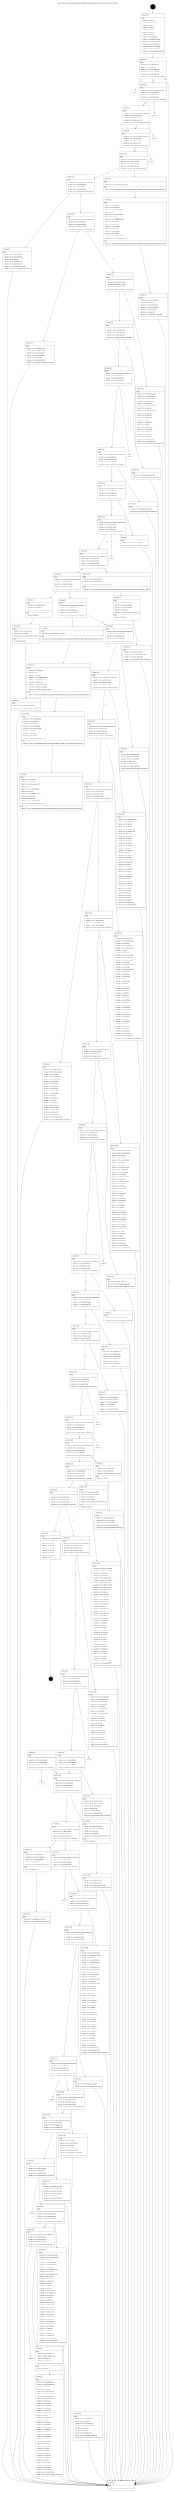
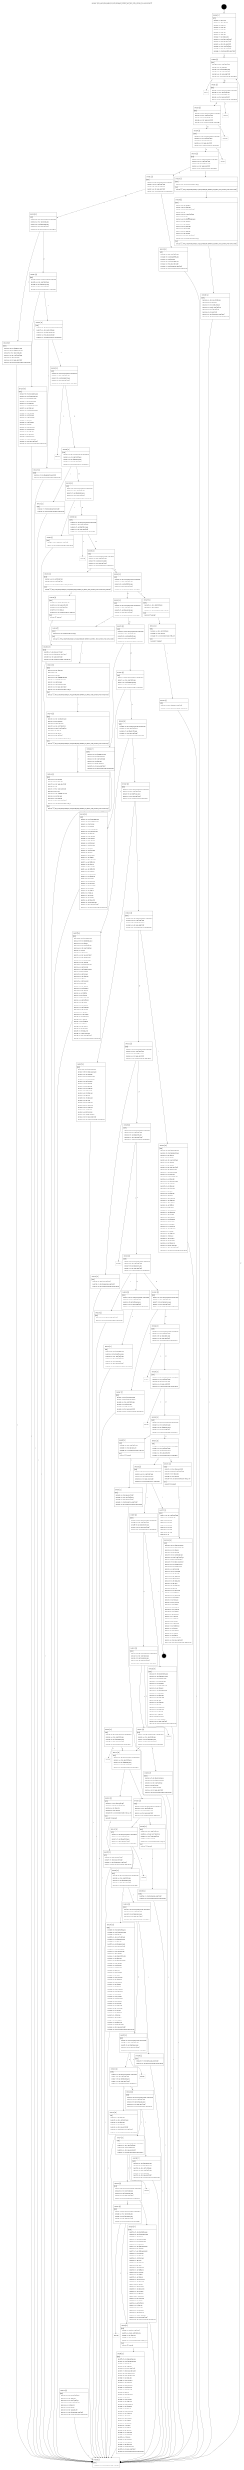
(86, 1316) -> (151, 1281)
